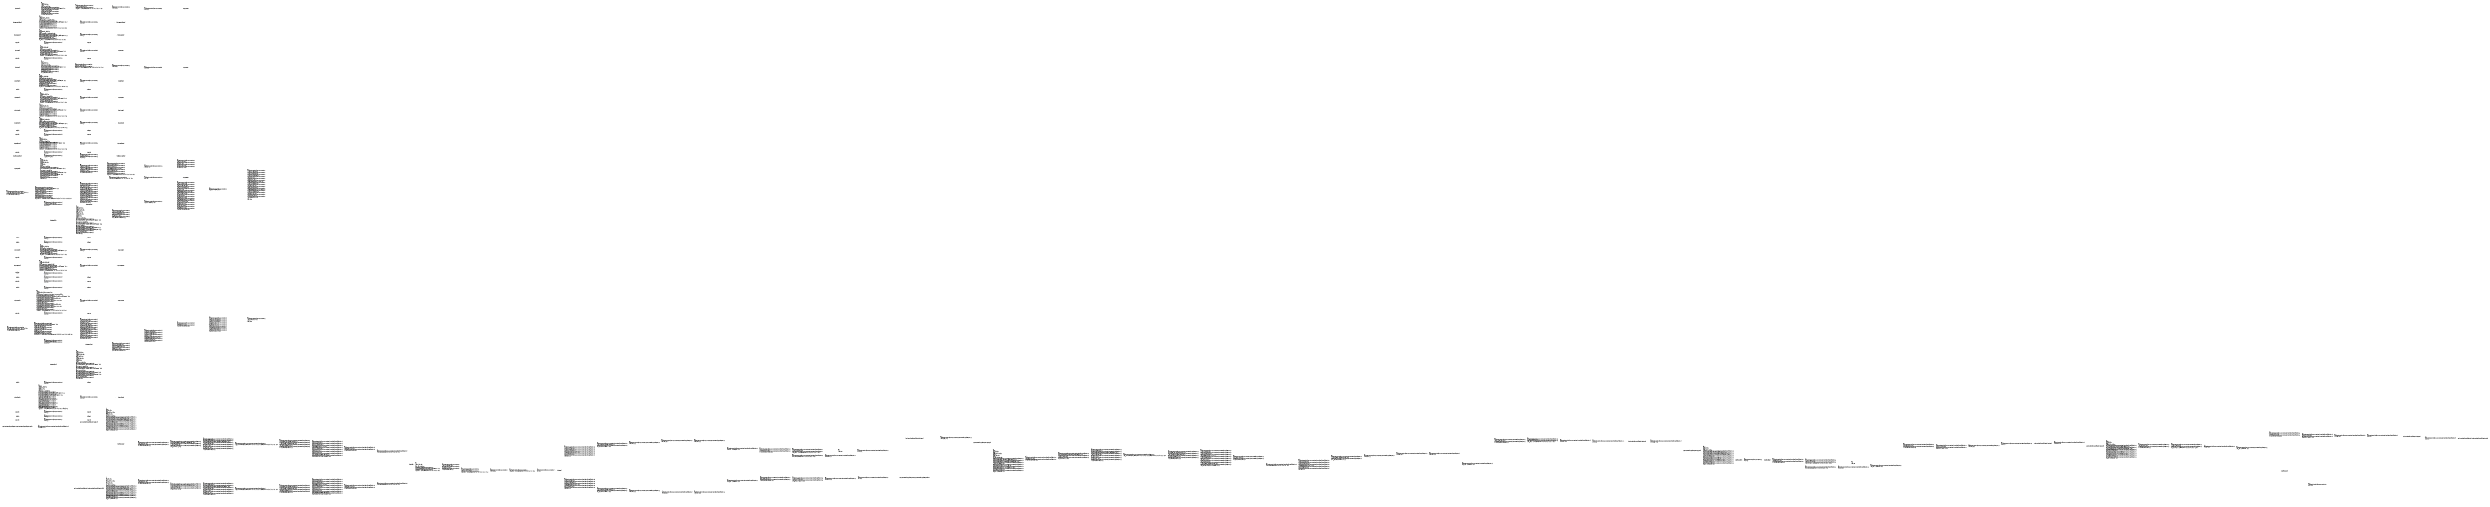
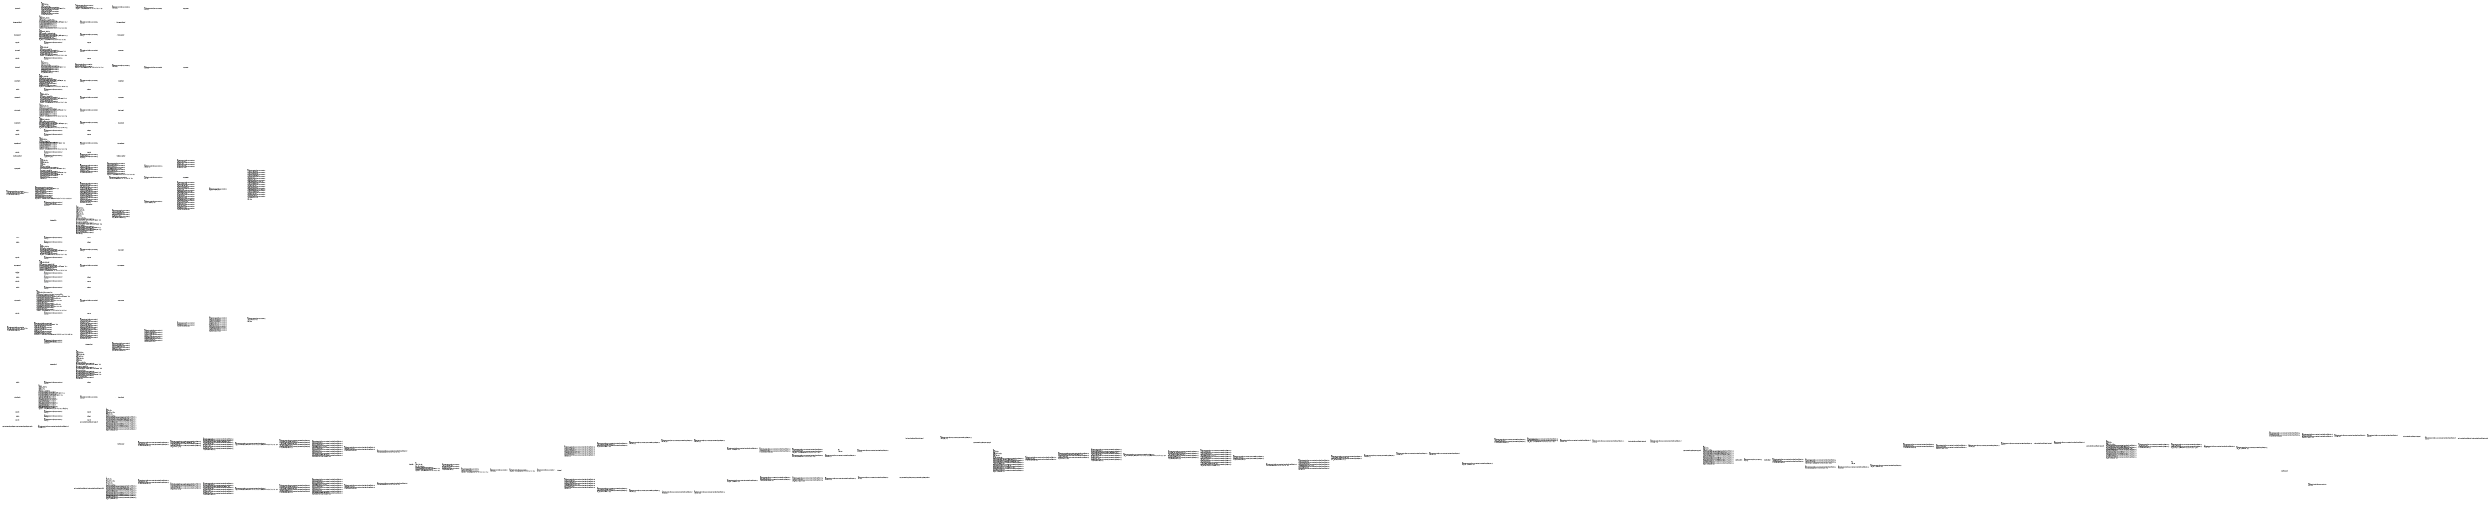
(17, 250) -> none
